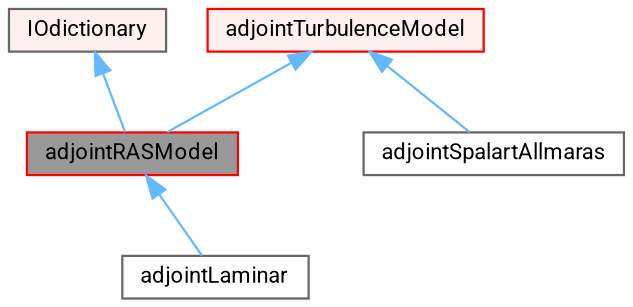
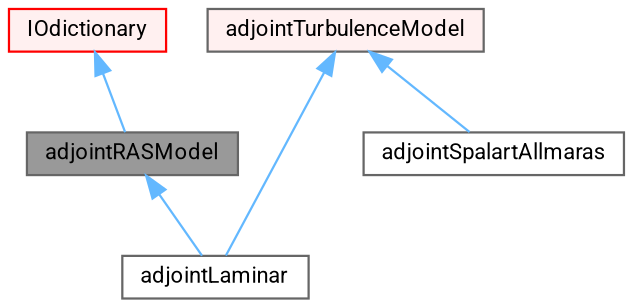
(88, 30) -> (88, 30)
(346, 30) -> (346, 30)
(229, 97) -> (275, 164)
(132, 154) -> (132, 154)
